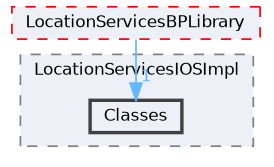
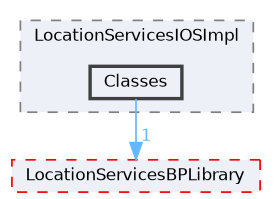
(136, 66) -> (136, 123)
